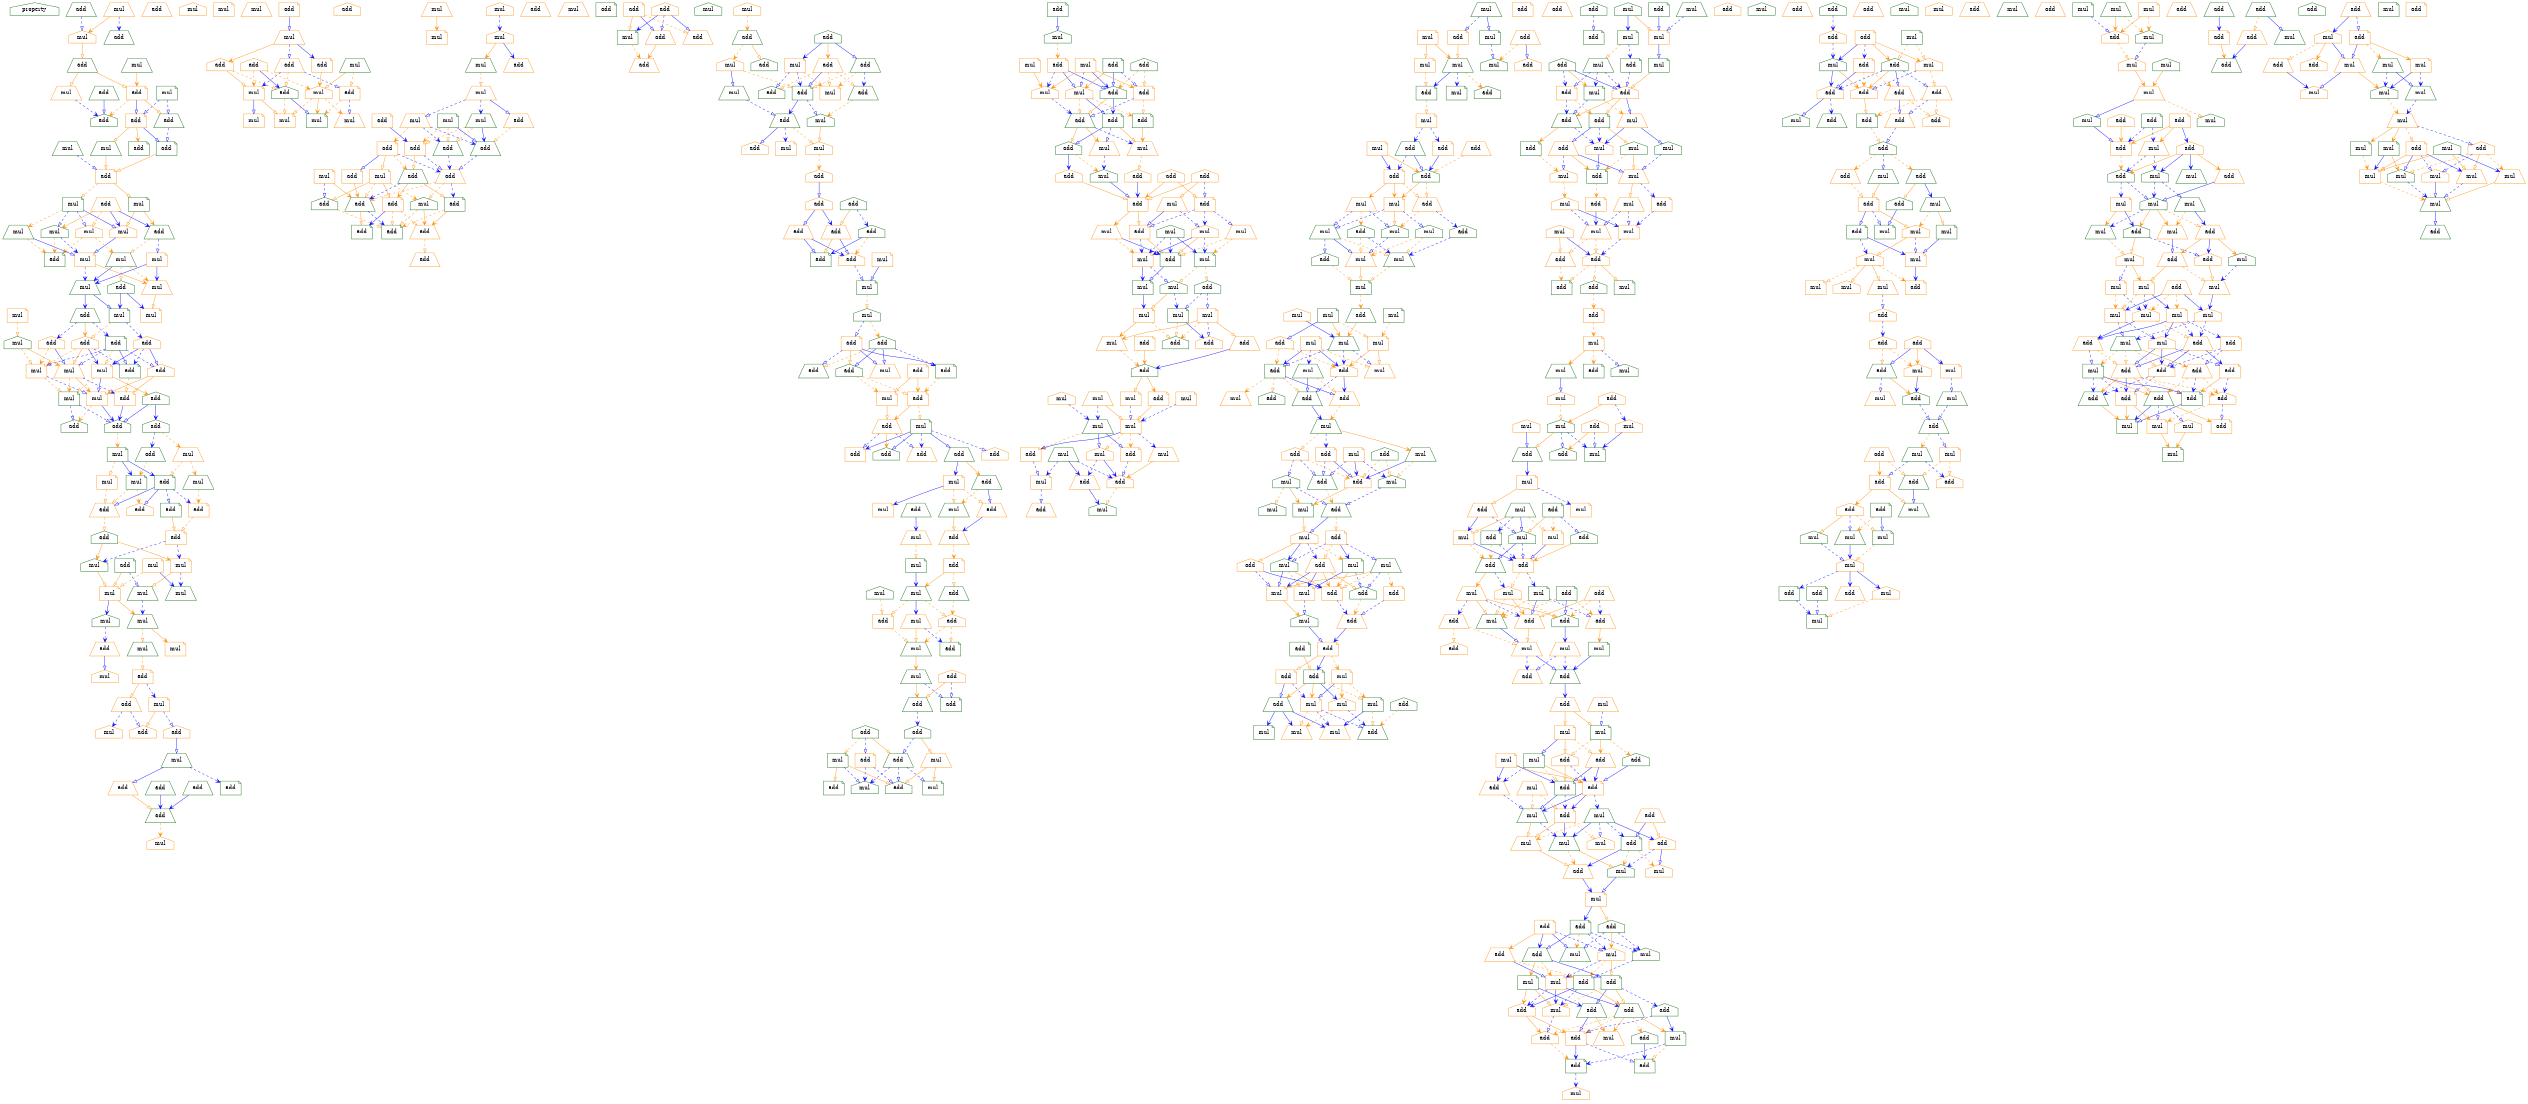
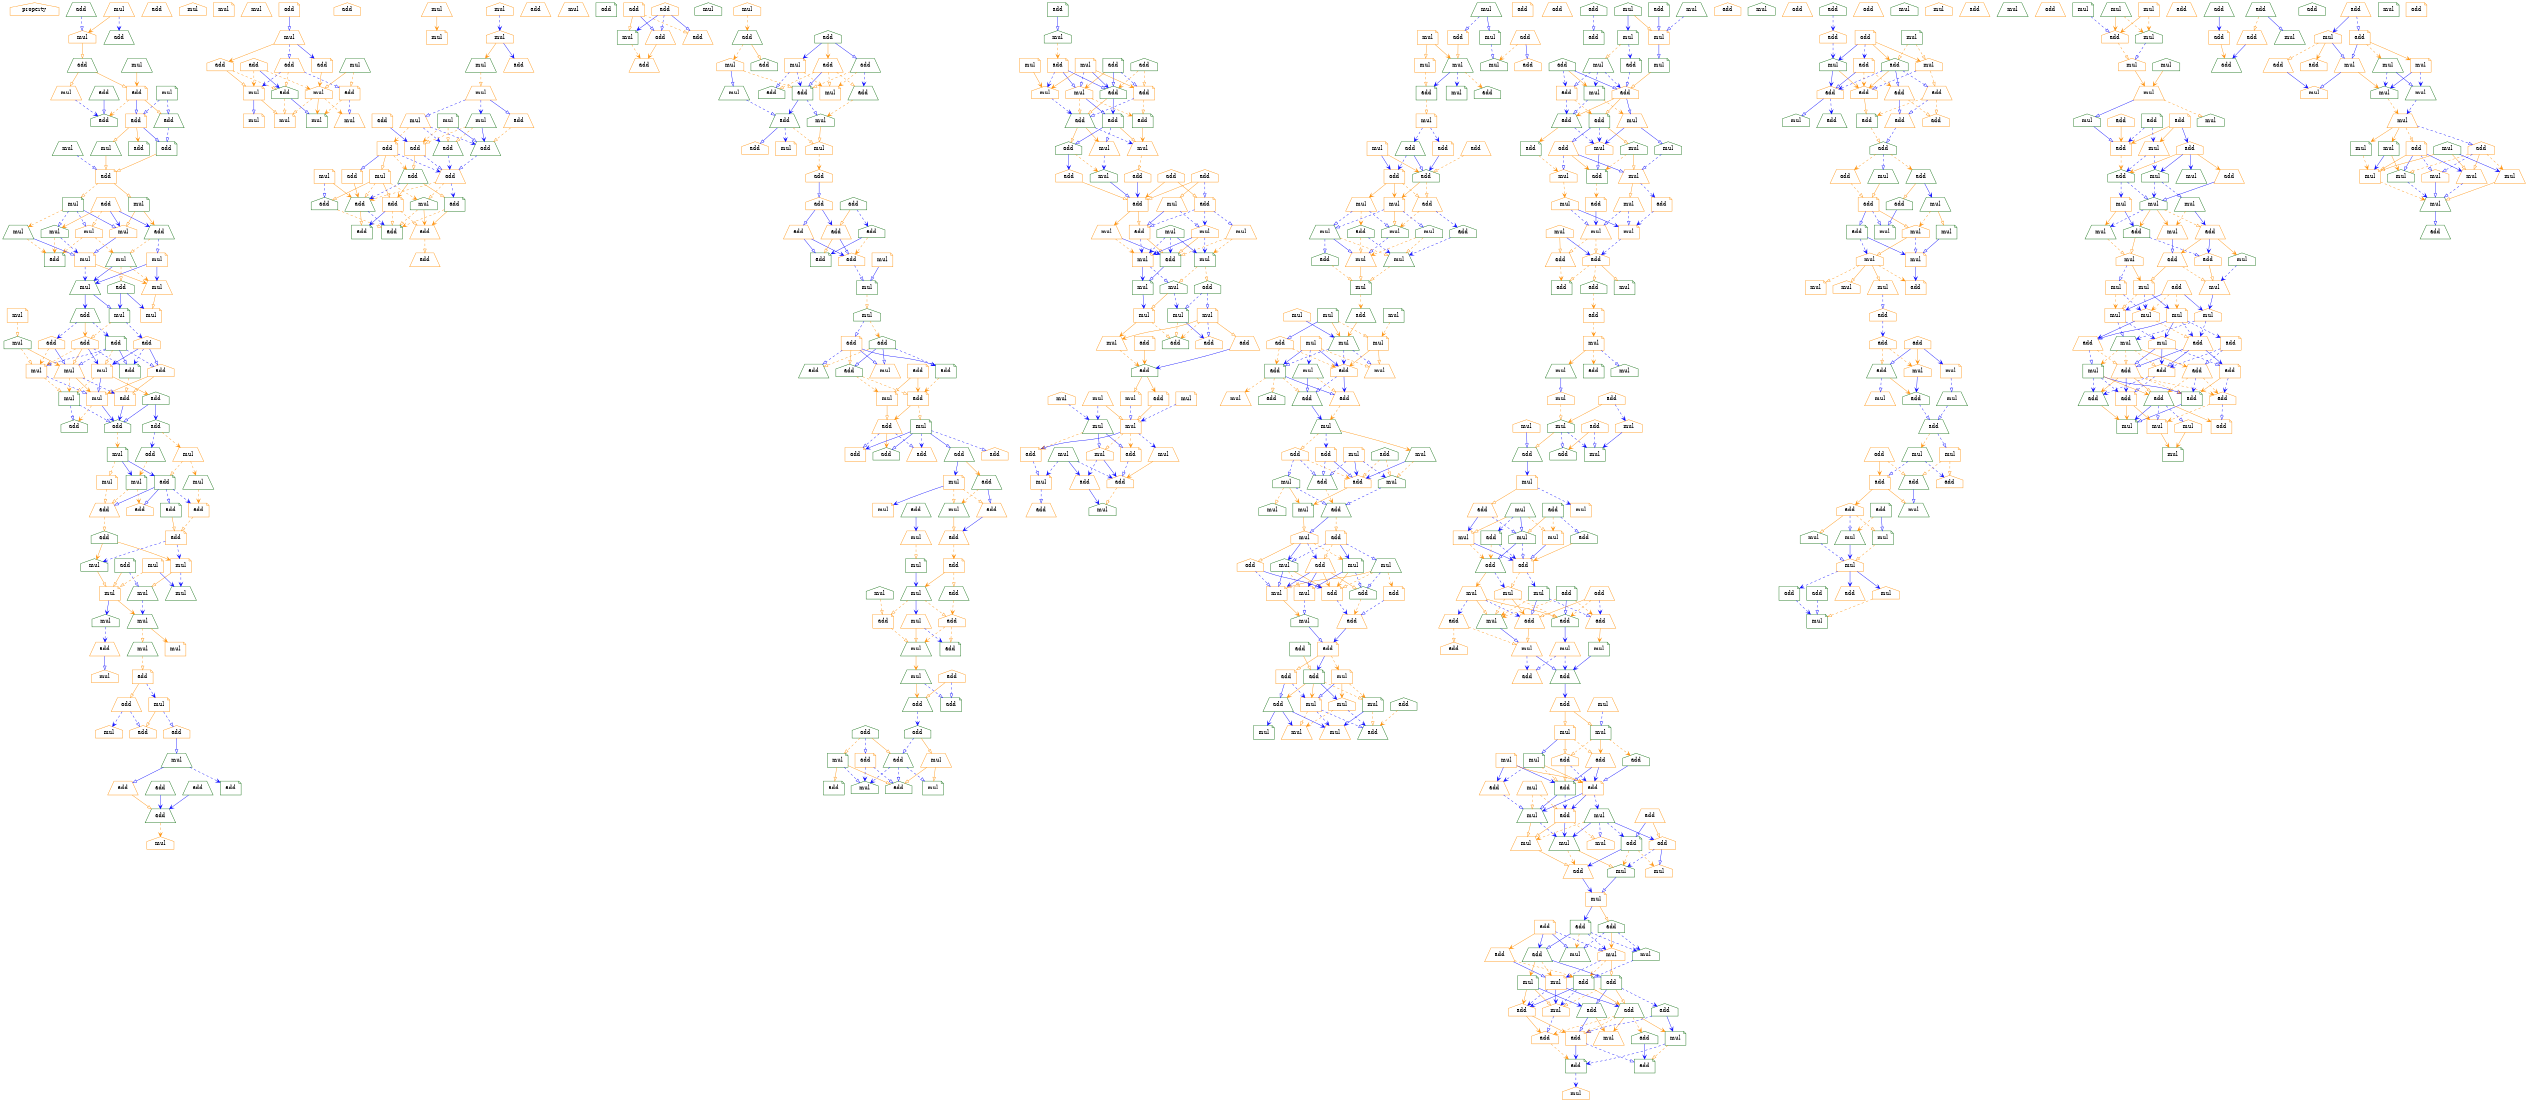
(35, 10) -> (35, 10)
